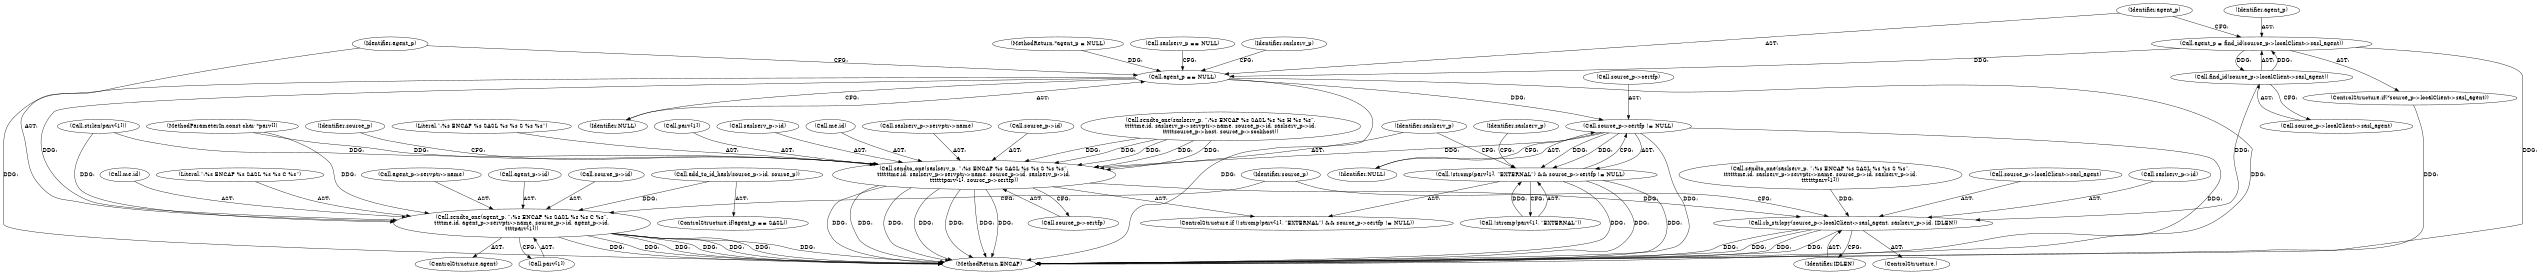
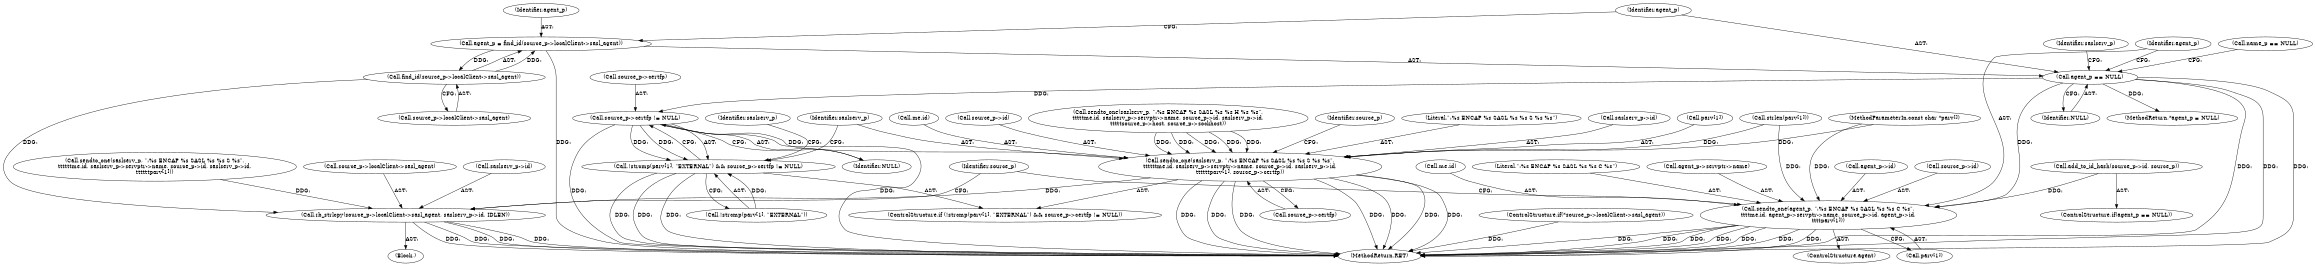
(1183, 44) -> (2265, 44)
(1119, 60) -> (2129, 97)
(1982, 61) -> (1416, 61)
(2344, 66) -> none
(927, 126) -> none
(733, 223) -> (2117, 215)
(989, 264) -> (1379, 256)
(1830, 264) -> none
(1911, 264) -> (406, 256)
